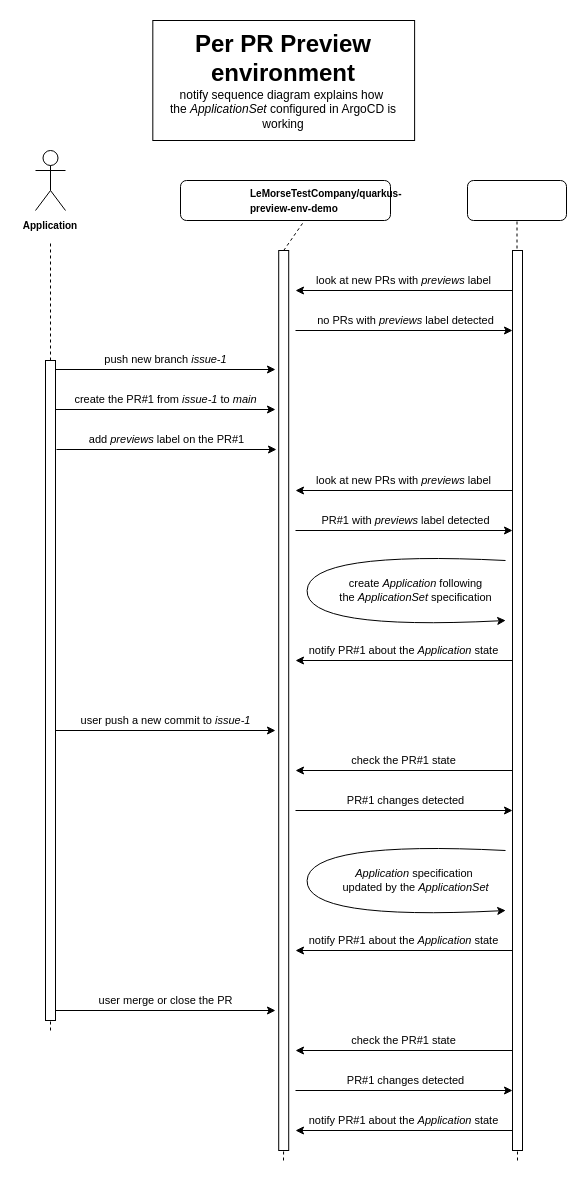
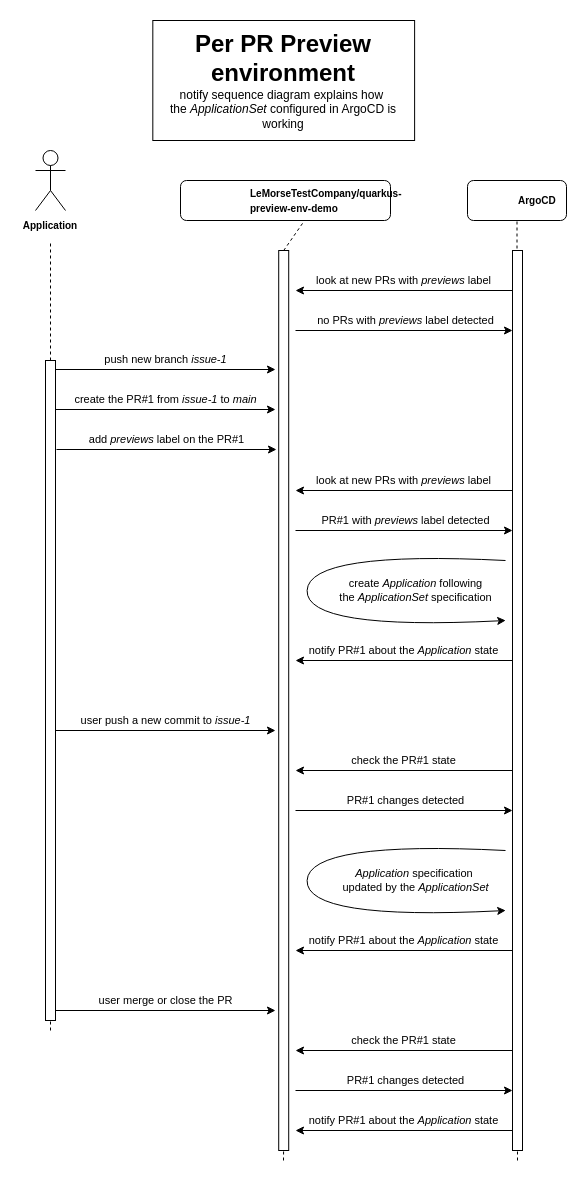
none -> (536, 201)
